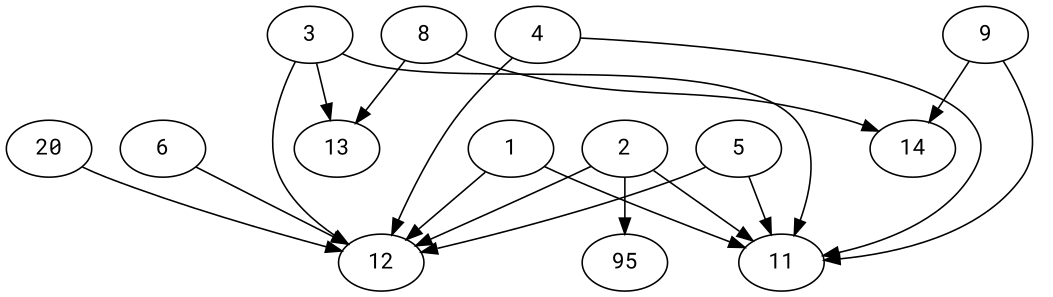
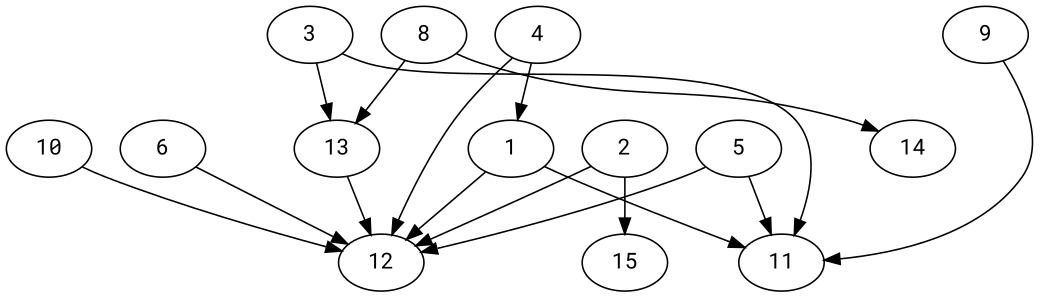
(888, 79) -> (526, 86)
(954, 85) -> none
(49, 149) -> (49, 149)
(274, 158) -> (356, 198)
(697, 201) -> none
(625, 263) -> (625, 263)
